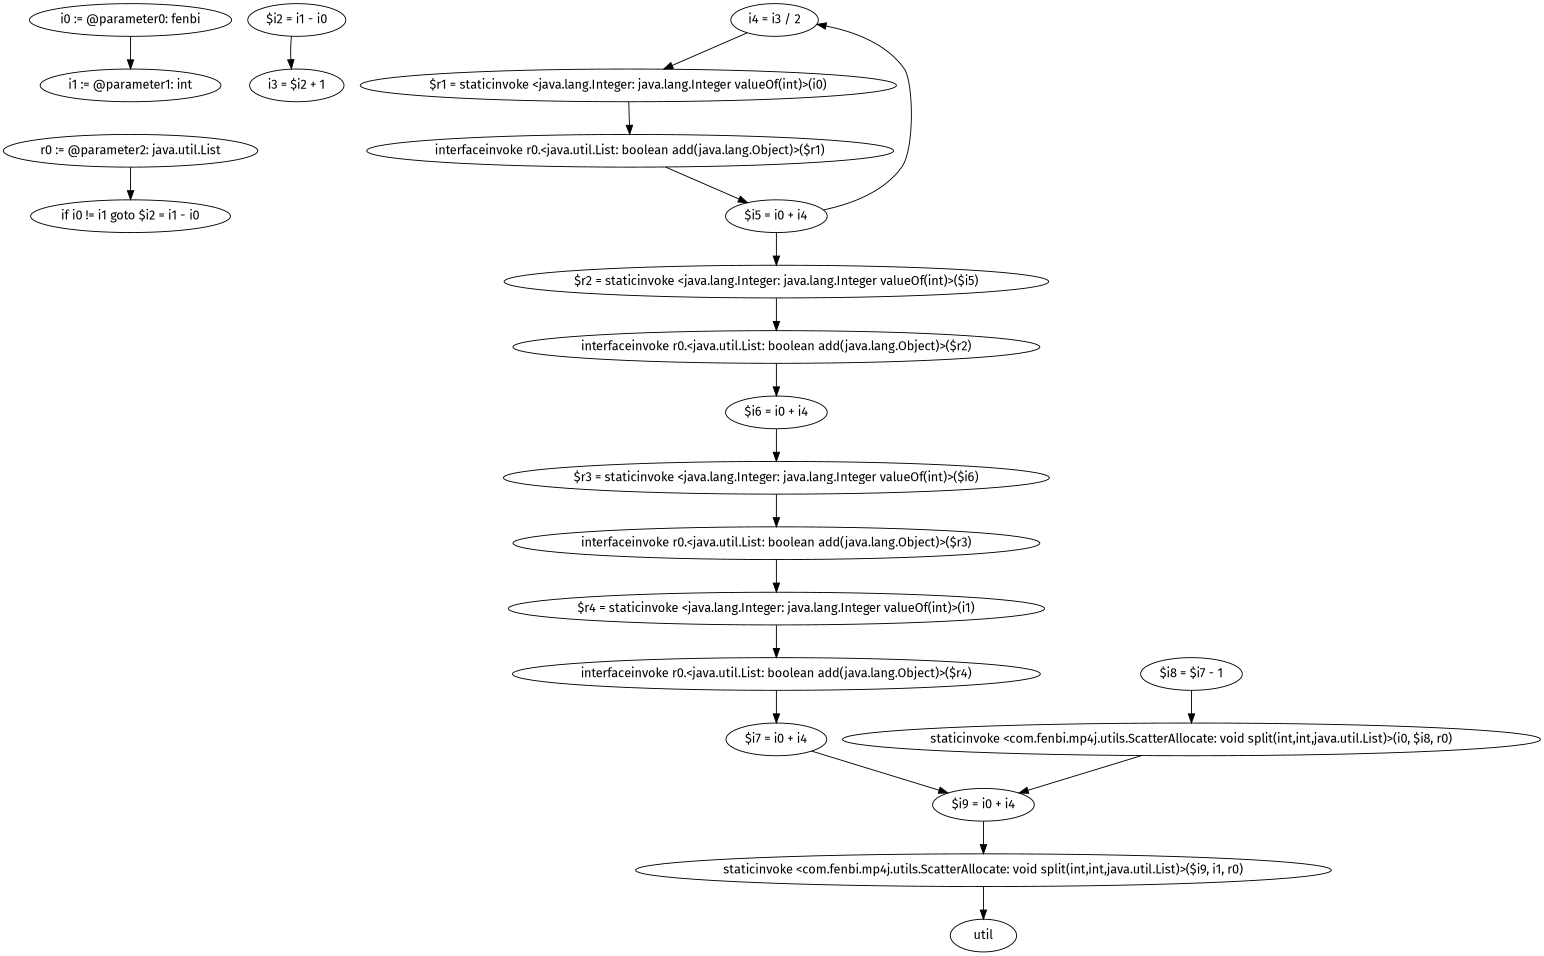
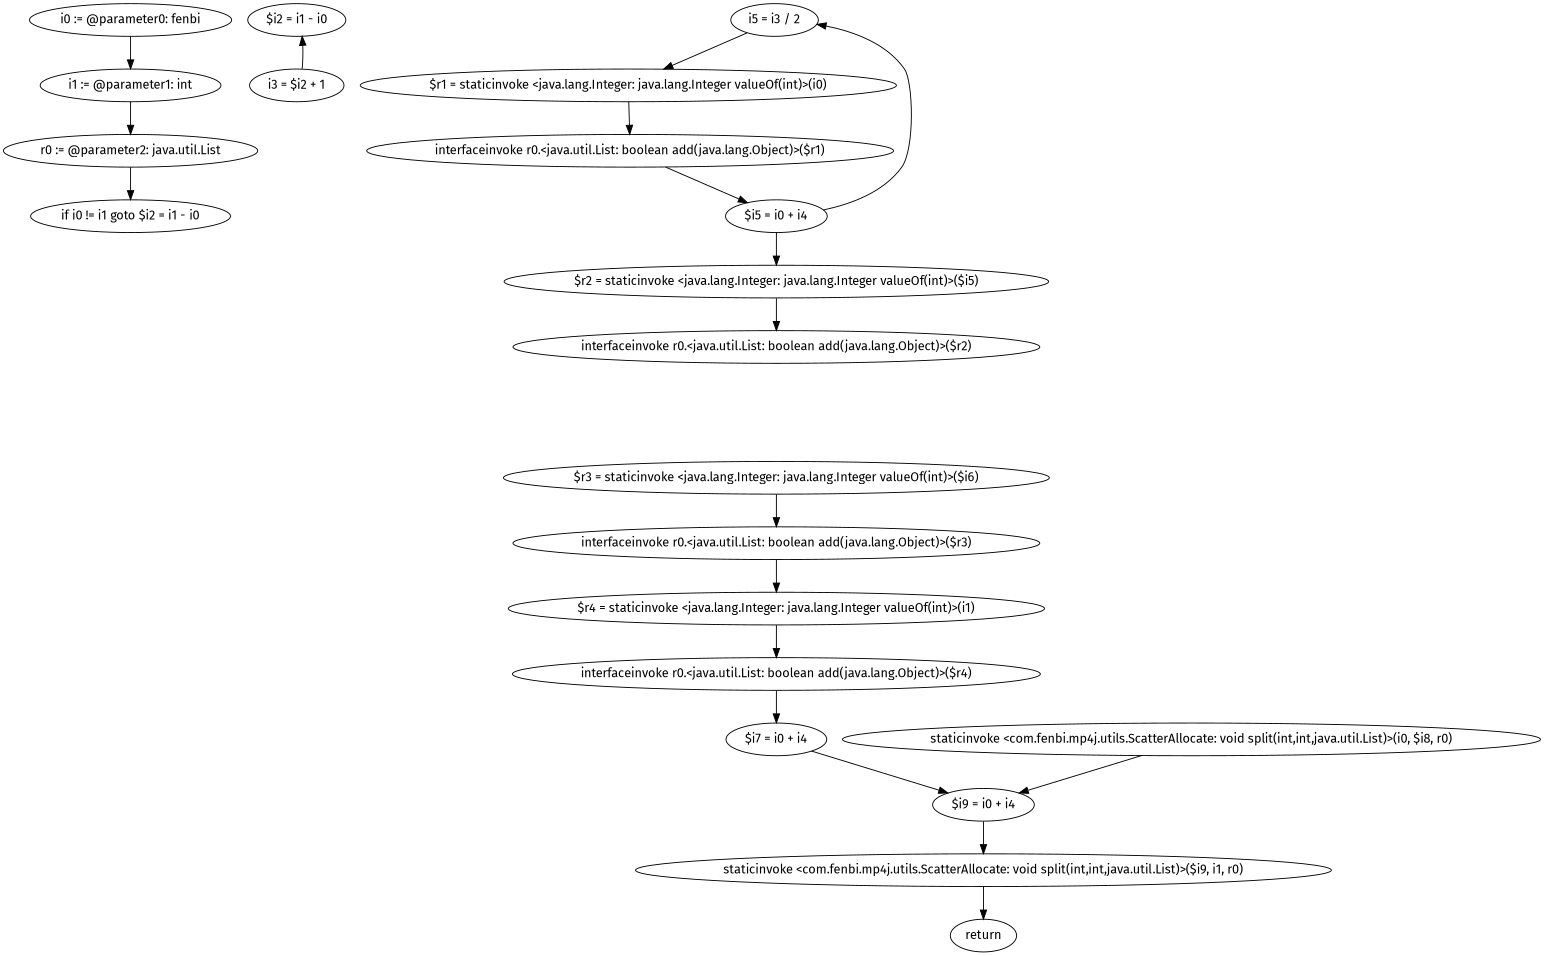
(775, 20) -> (775, 20)
(291, 48) -> (303, 57)
none -> (131, 114)
(776, 412) -> none
(1191, 674) -> none
(983, 936) -> (983, 936)
